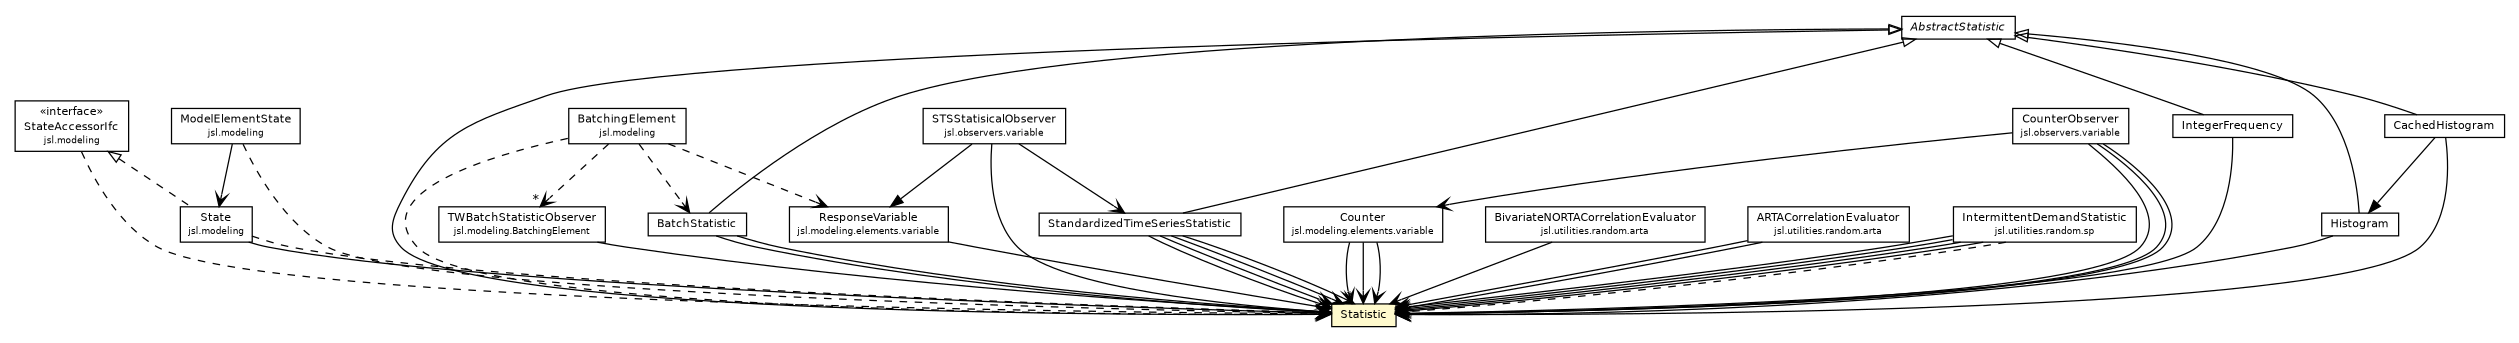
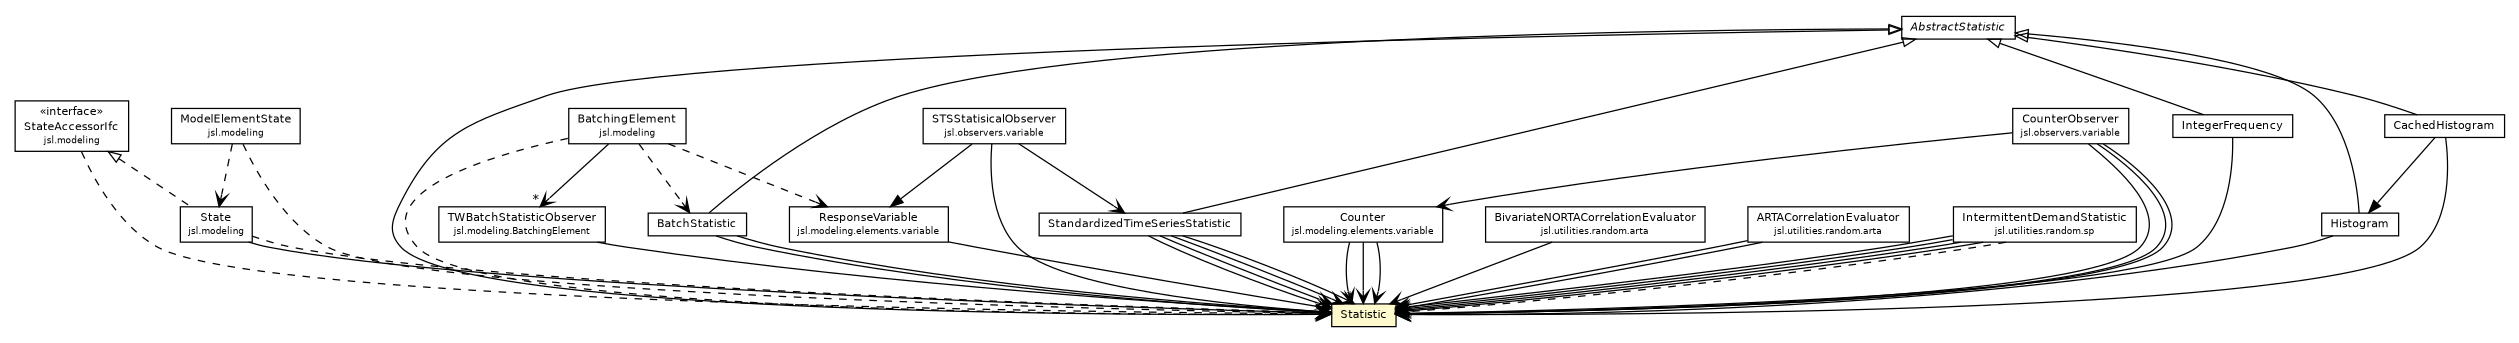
(227, 169) -> (227, 169)
(579, 171) -> (579, 171)
